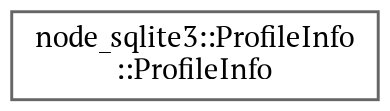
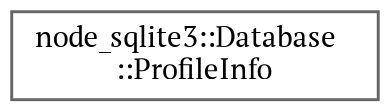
(195, 56) -> (195, 56)
